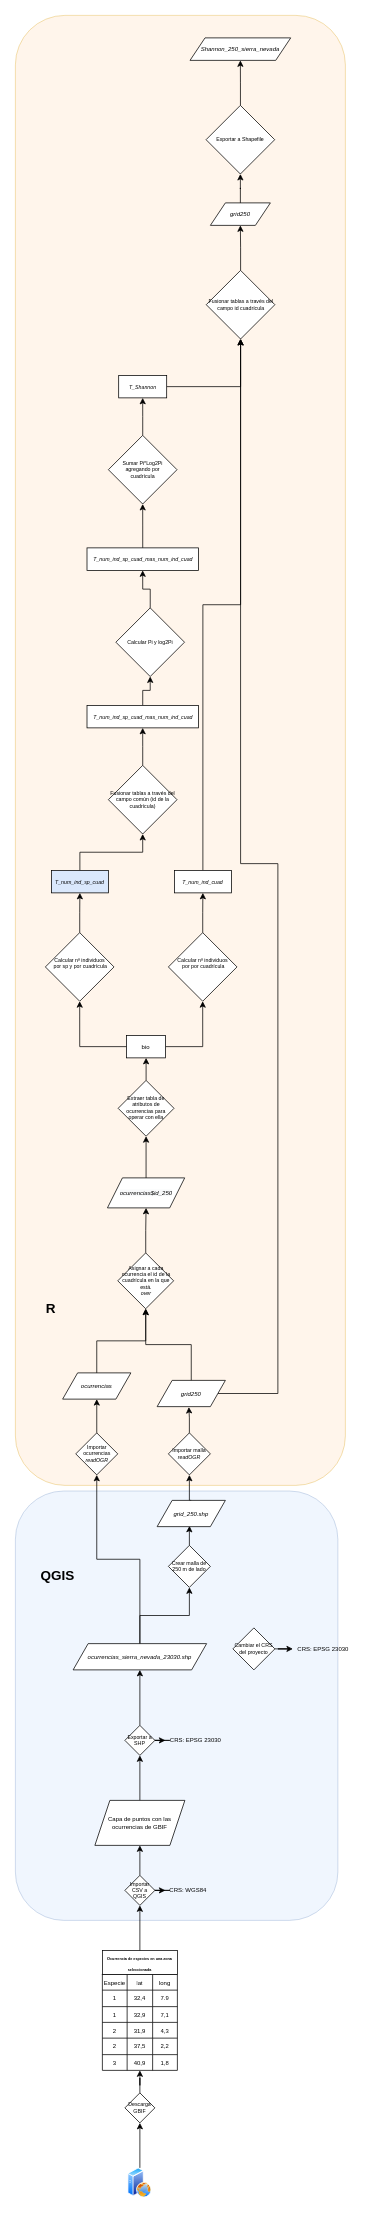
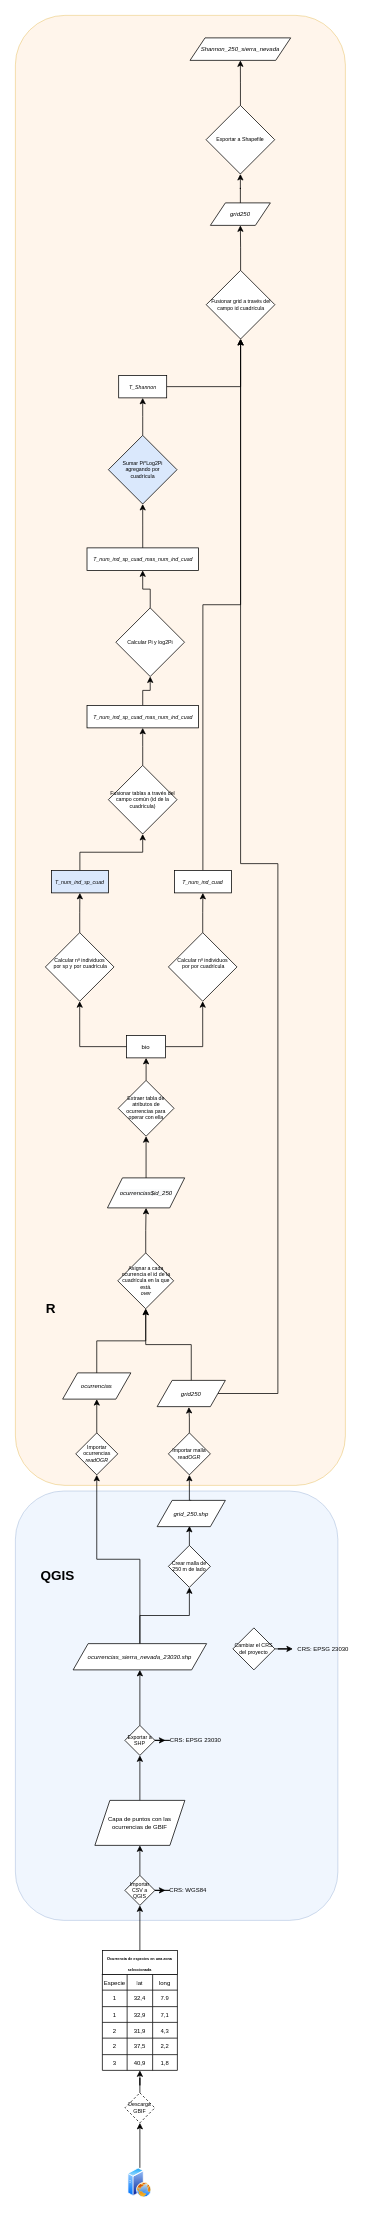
(241, 305) -> (241, 305)
(143, 470) -> (143, 470)
(140, 2108) -> (140, 2108)
